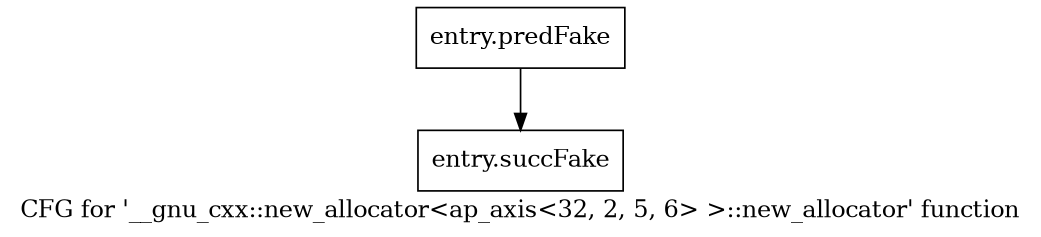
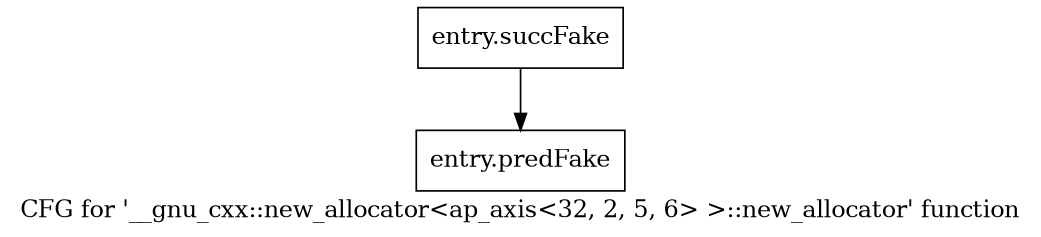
(521, 91) -> (521, 91)
